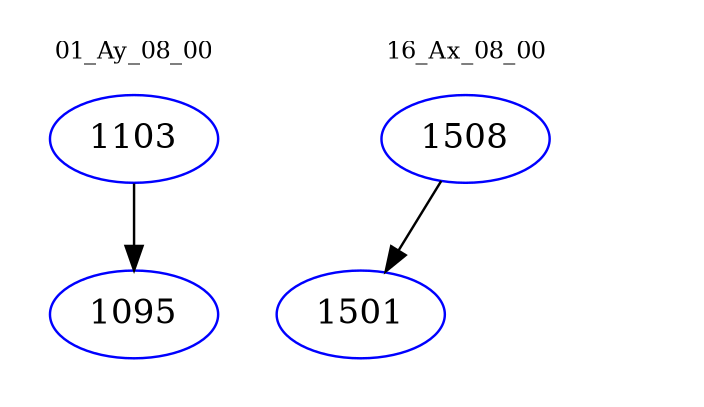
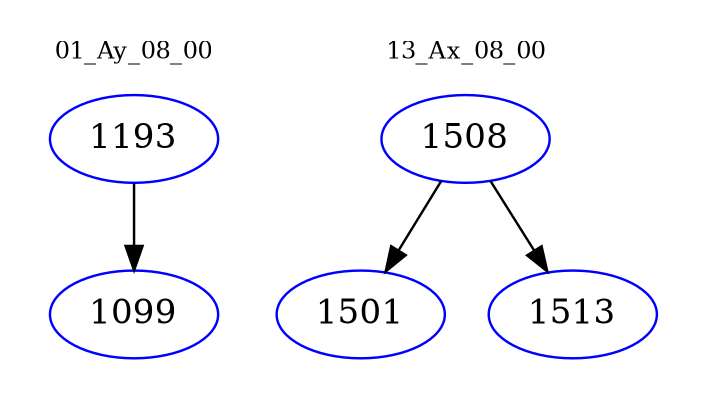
(467, 52) -> (467, 52)
(134, 139) -> (134, 139)
(134, 314) -> (134, 314)
none -> (573, 314)
